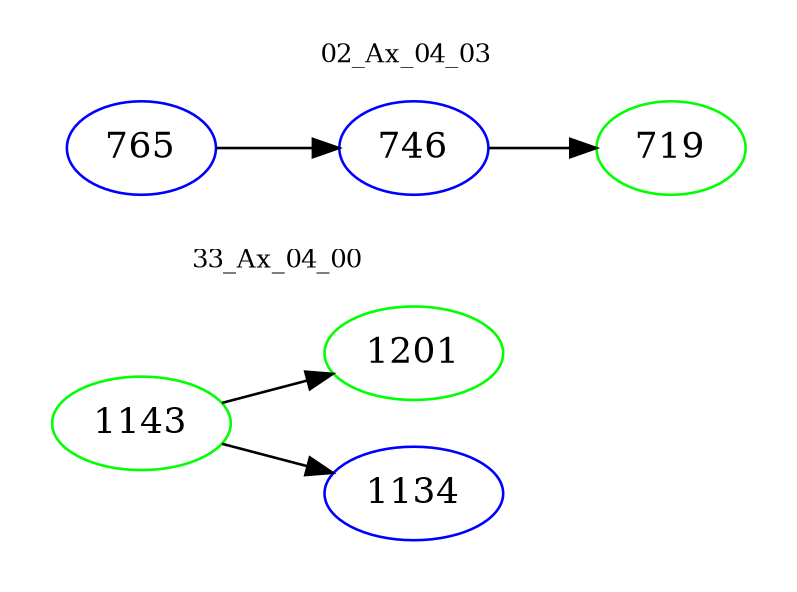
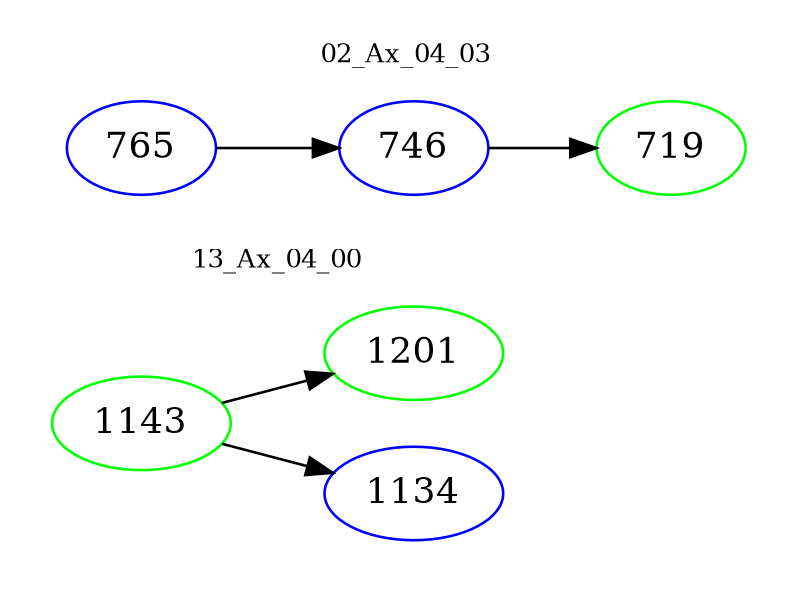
(278, 261) -> (278, 261)
